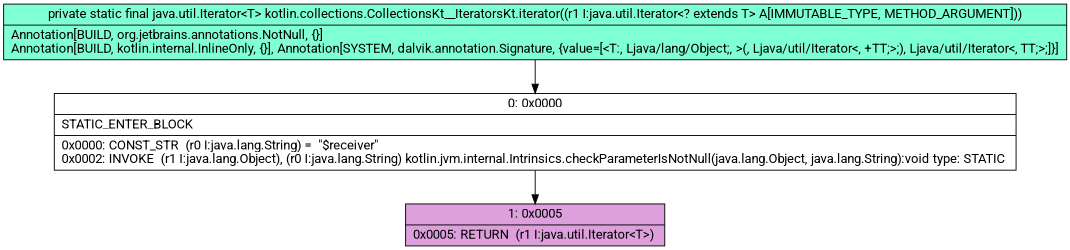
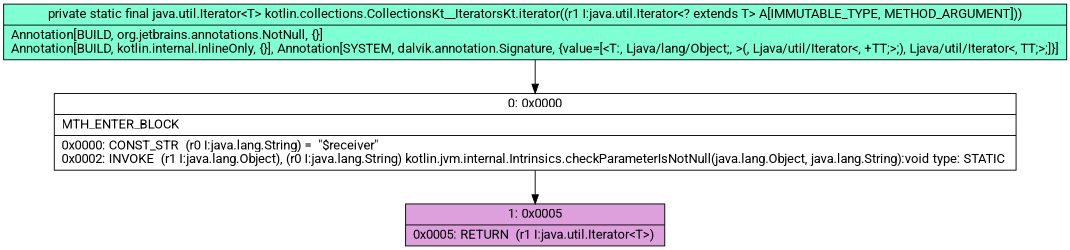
(128, 125) -> (121, 125)
